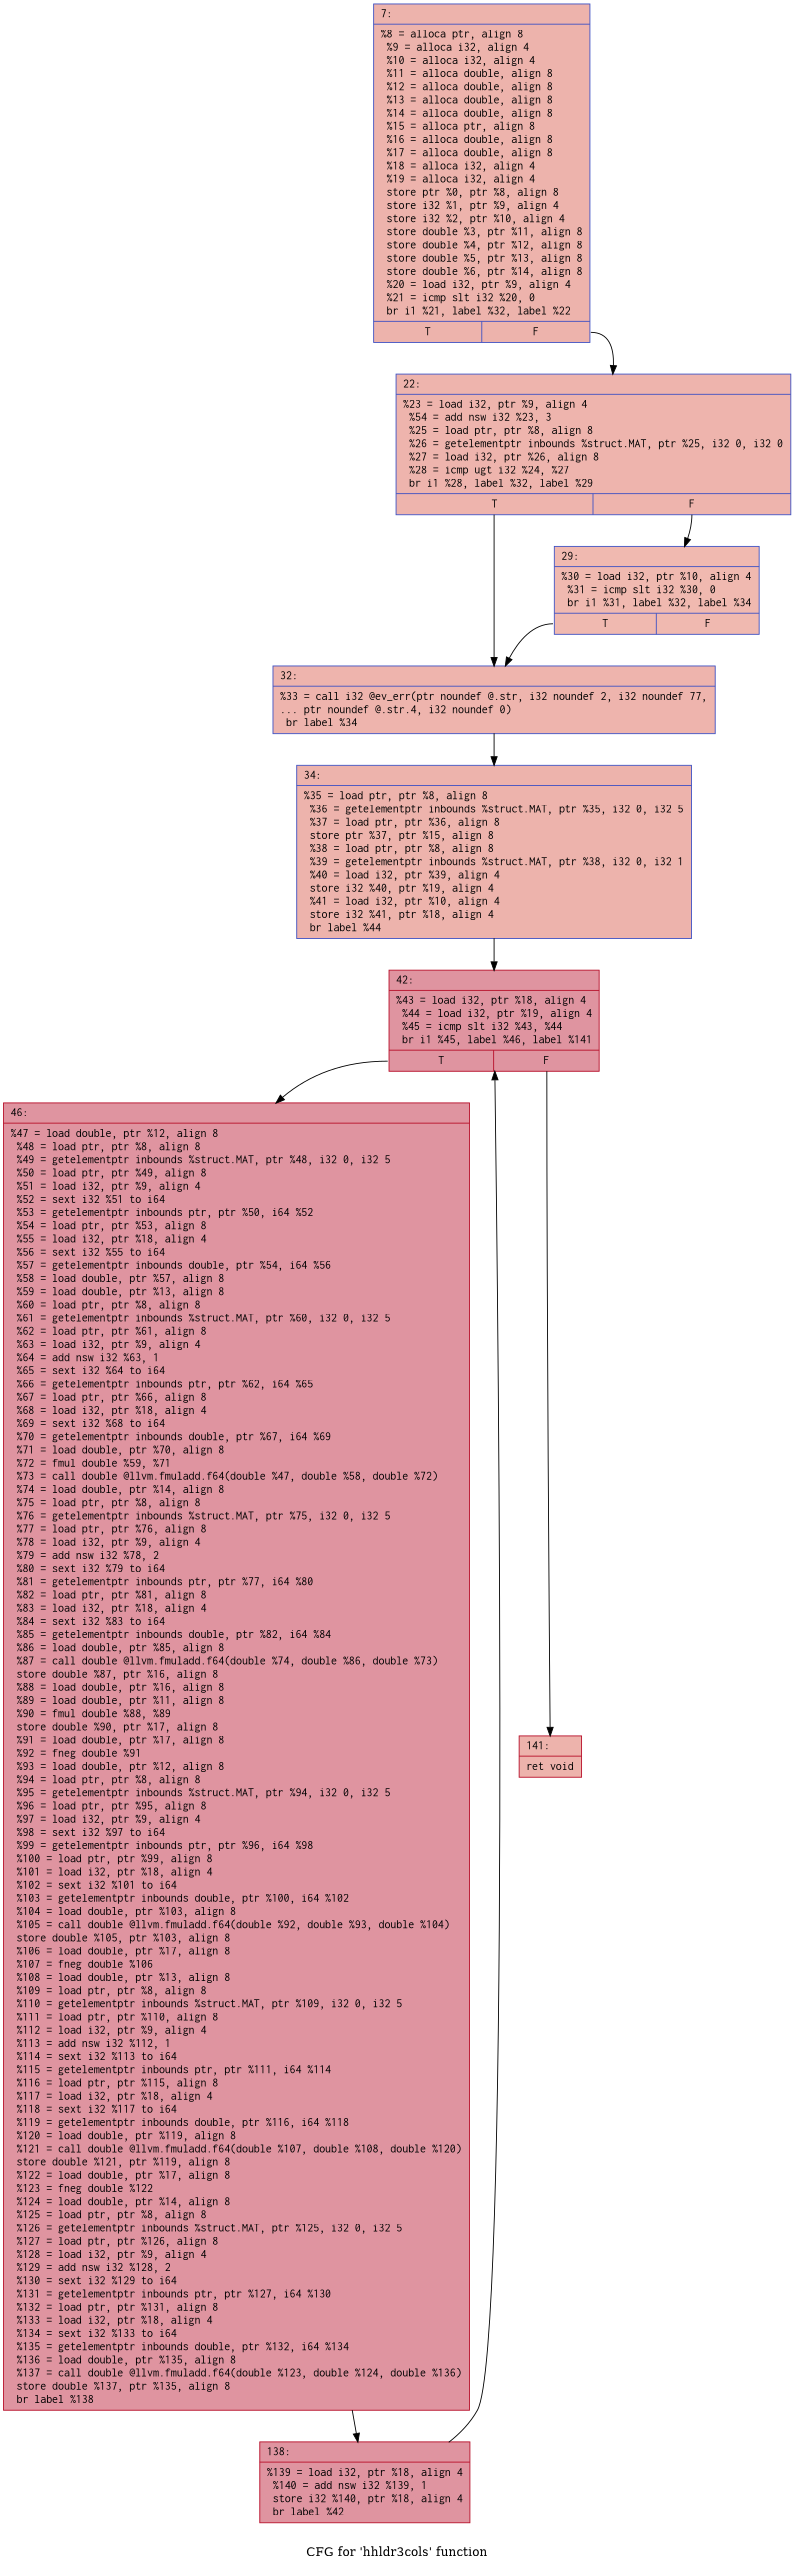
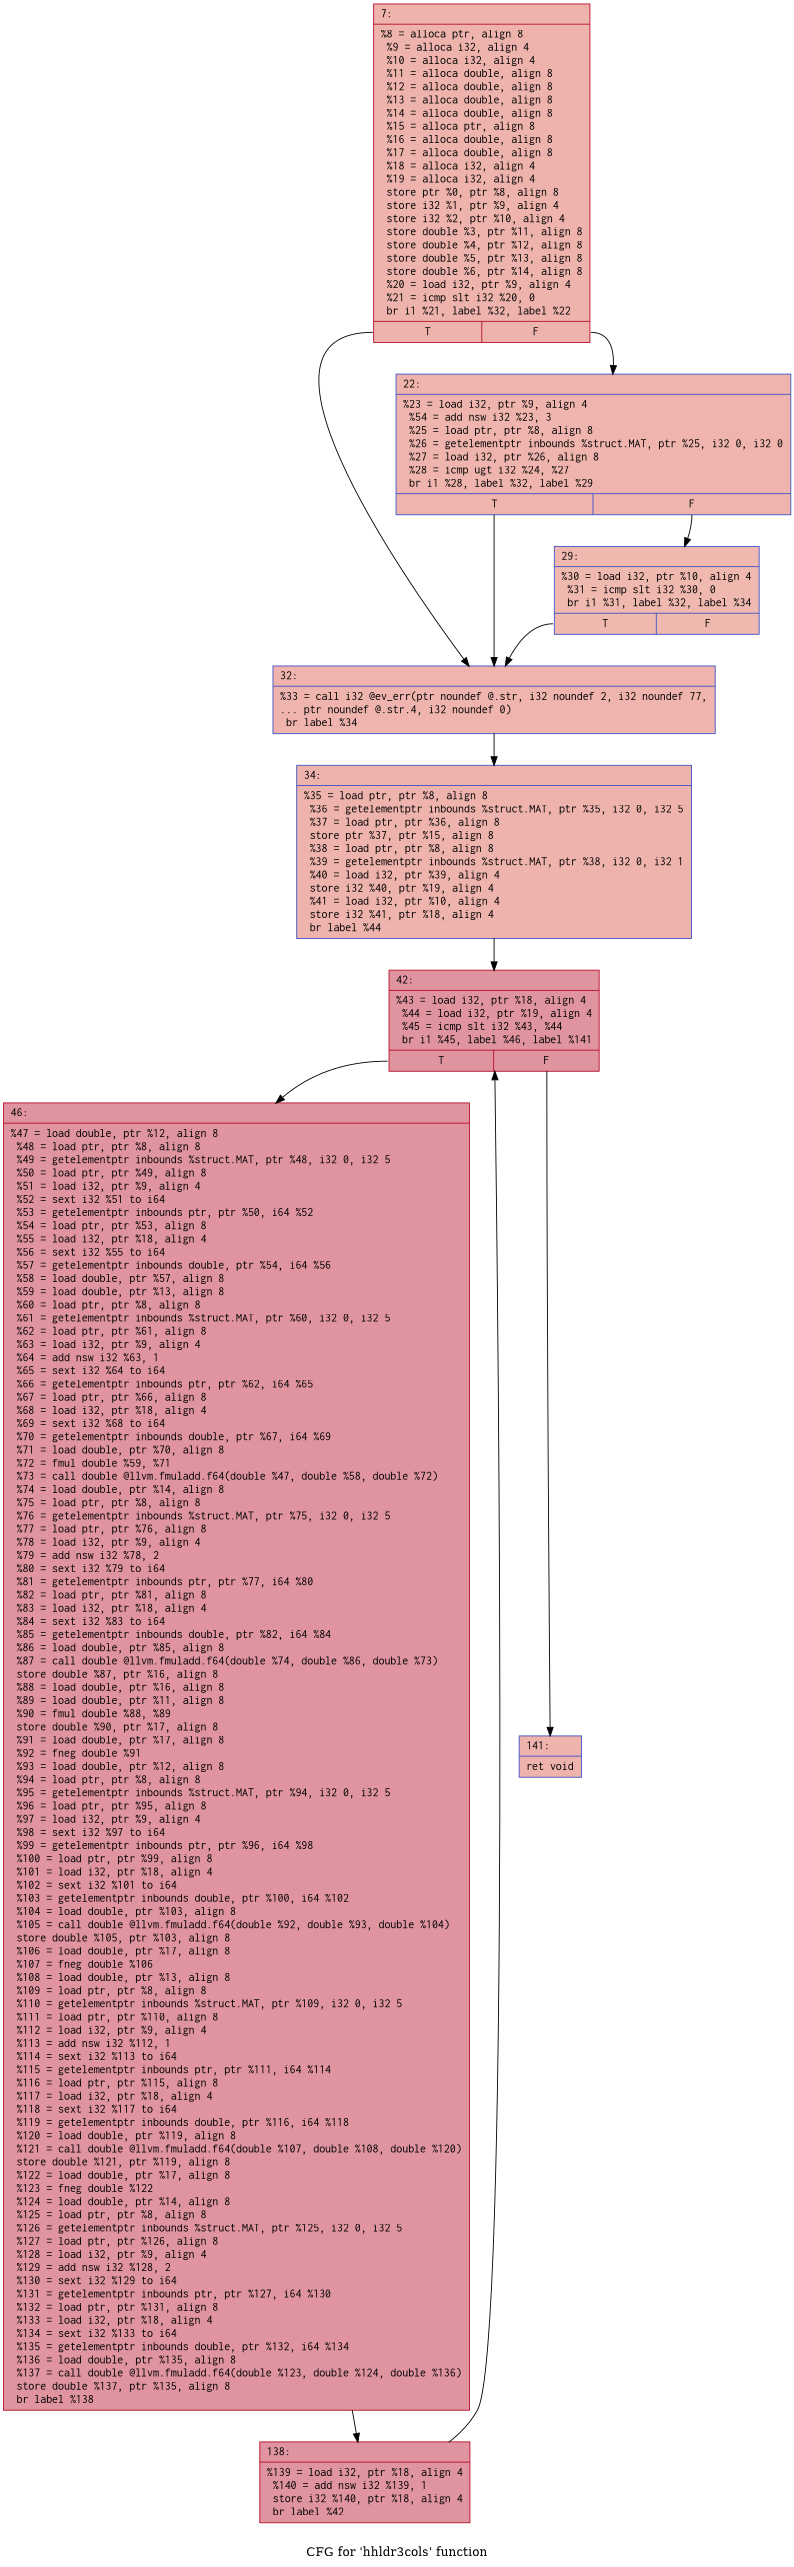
(482, 173) -> (482, 173)
none -> (357, 491)
(550, 1757) -> (550, 1757)
